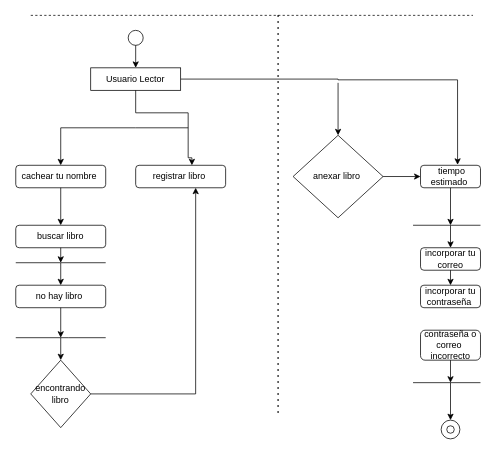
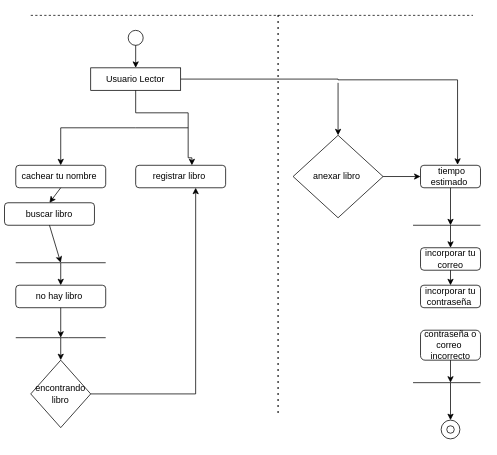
(60, 237) -> (49, 214)
